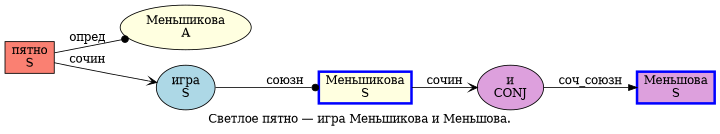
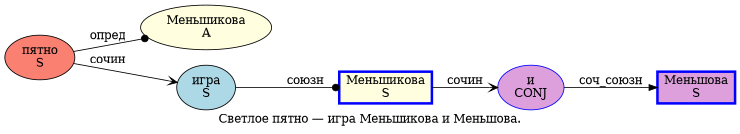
(30, 57) -> (40, 57)
(510, 88) -> (531, 88)
